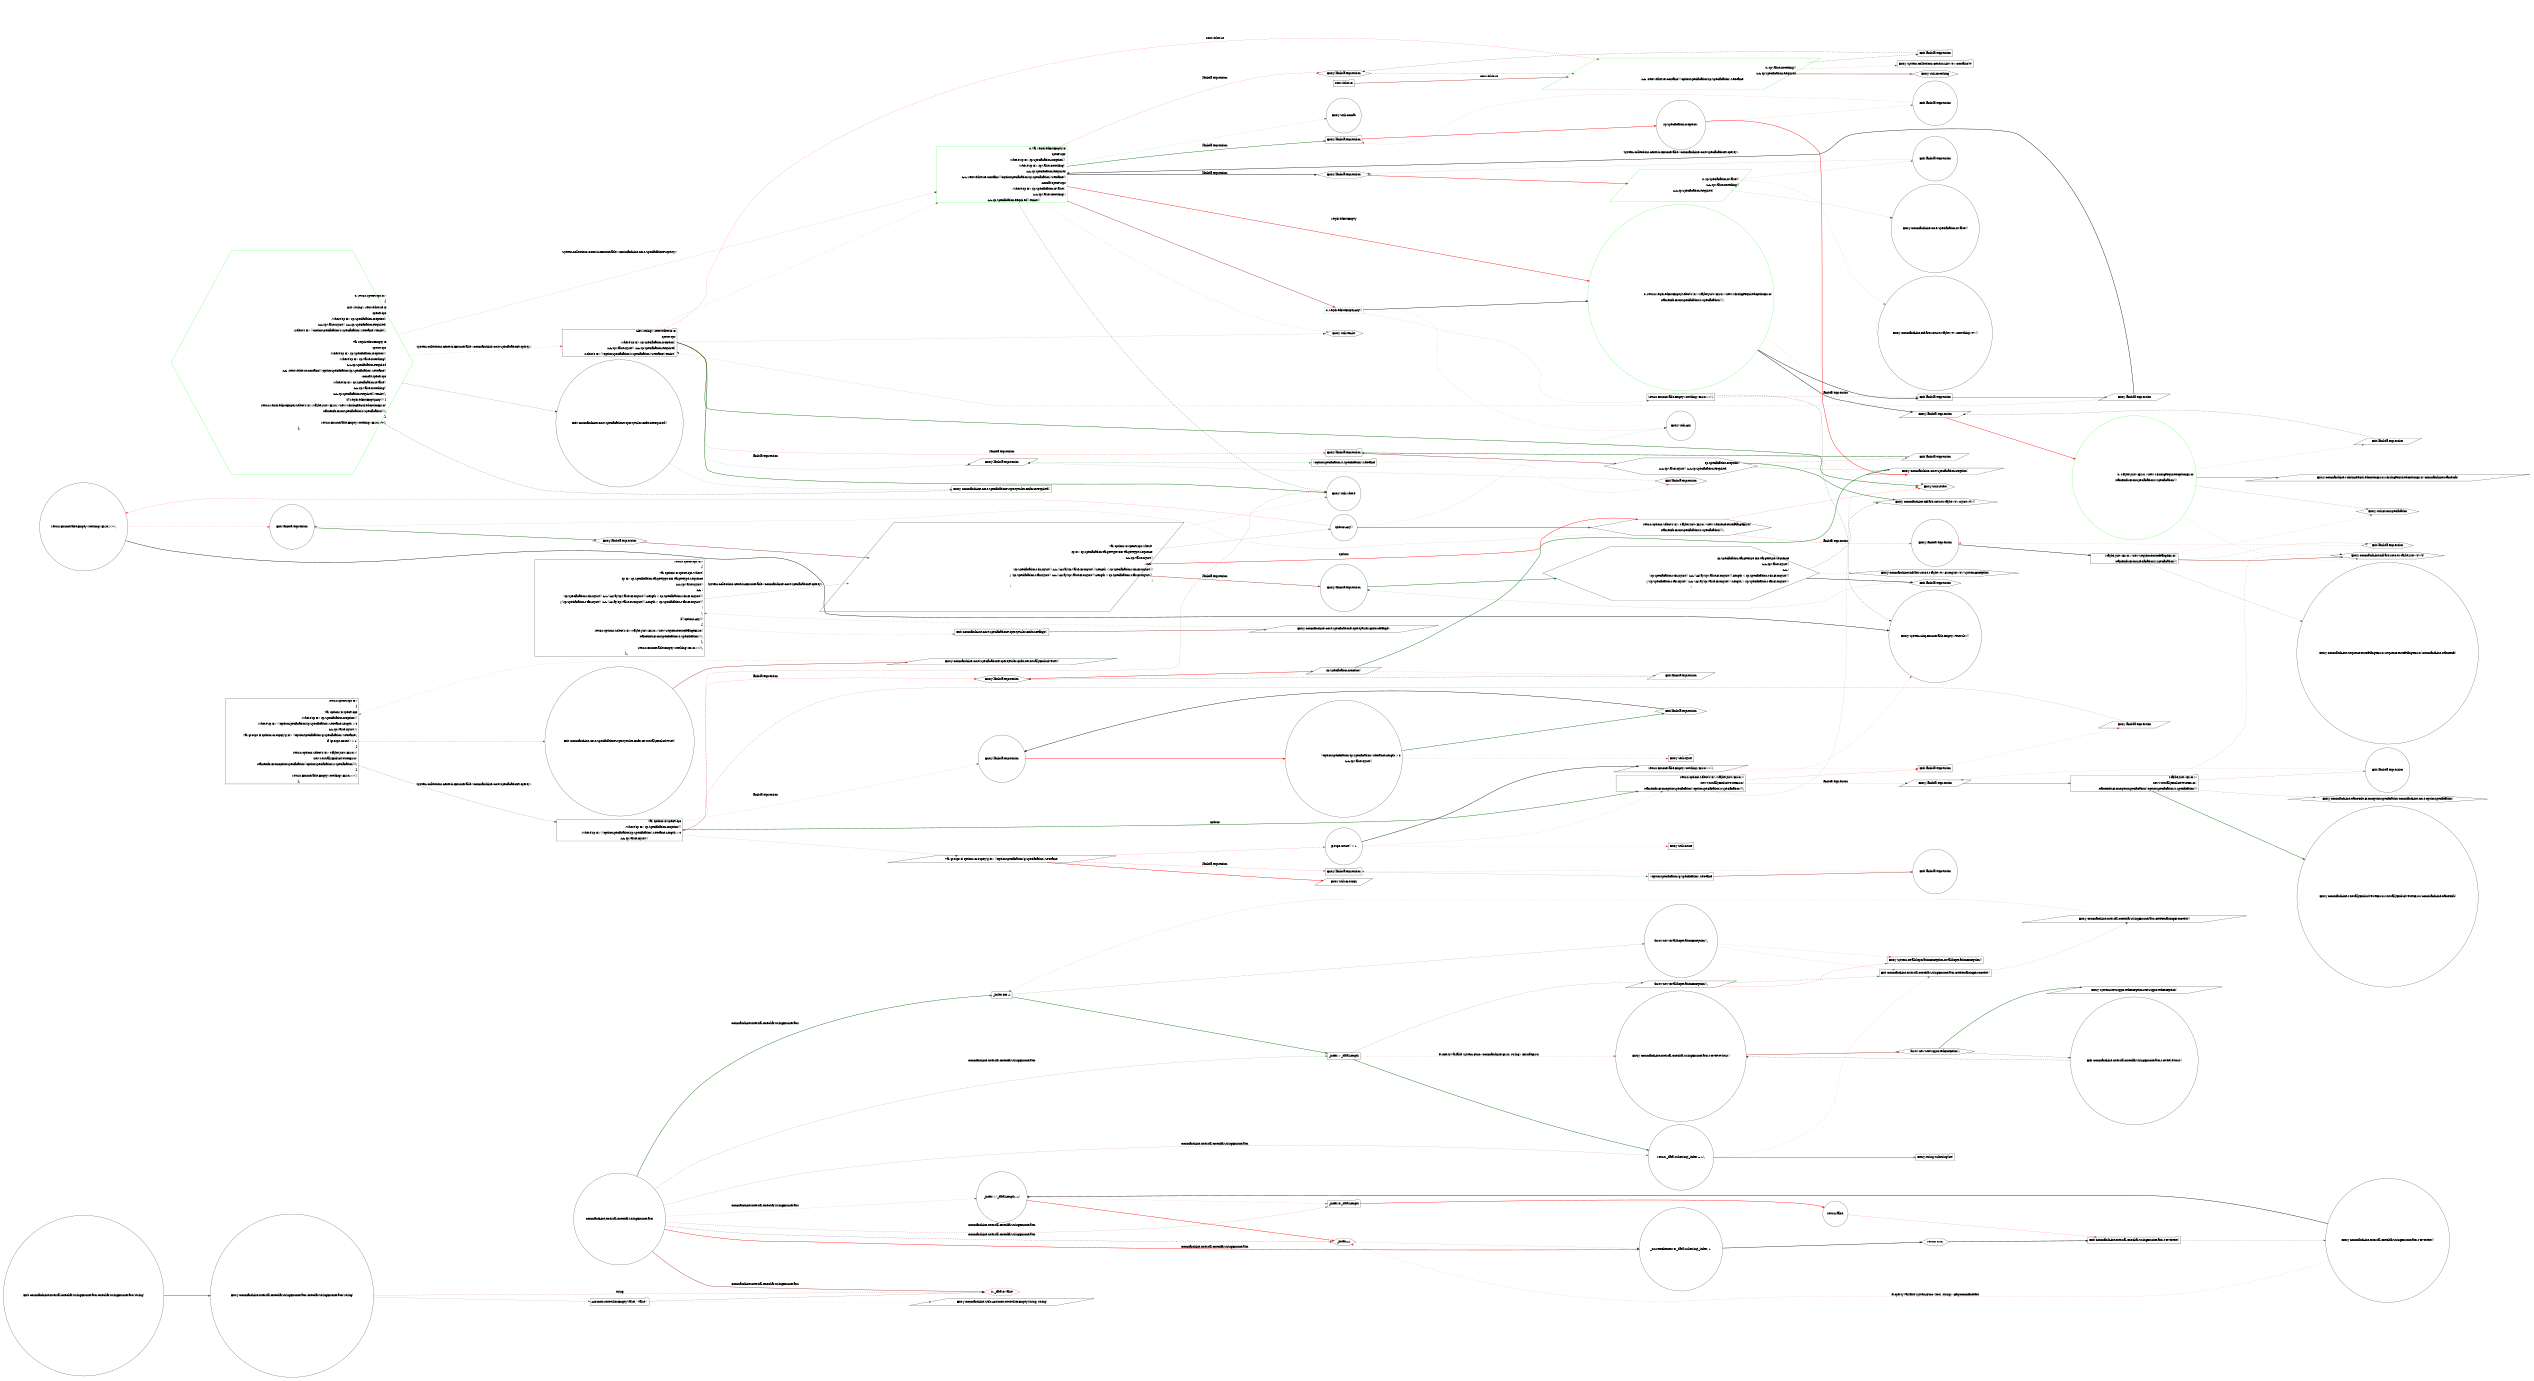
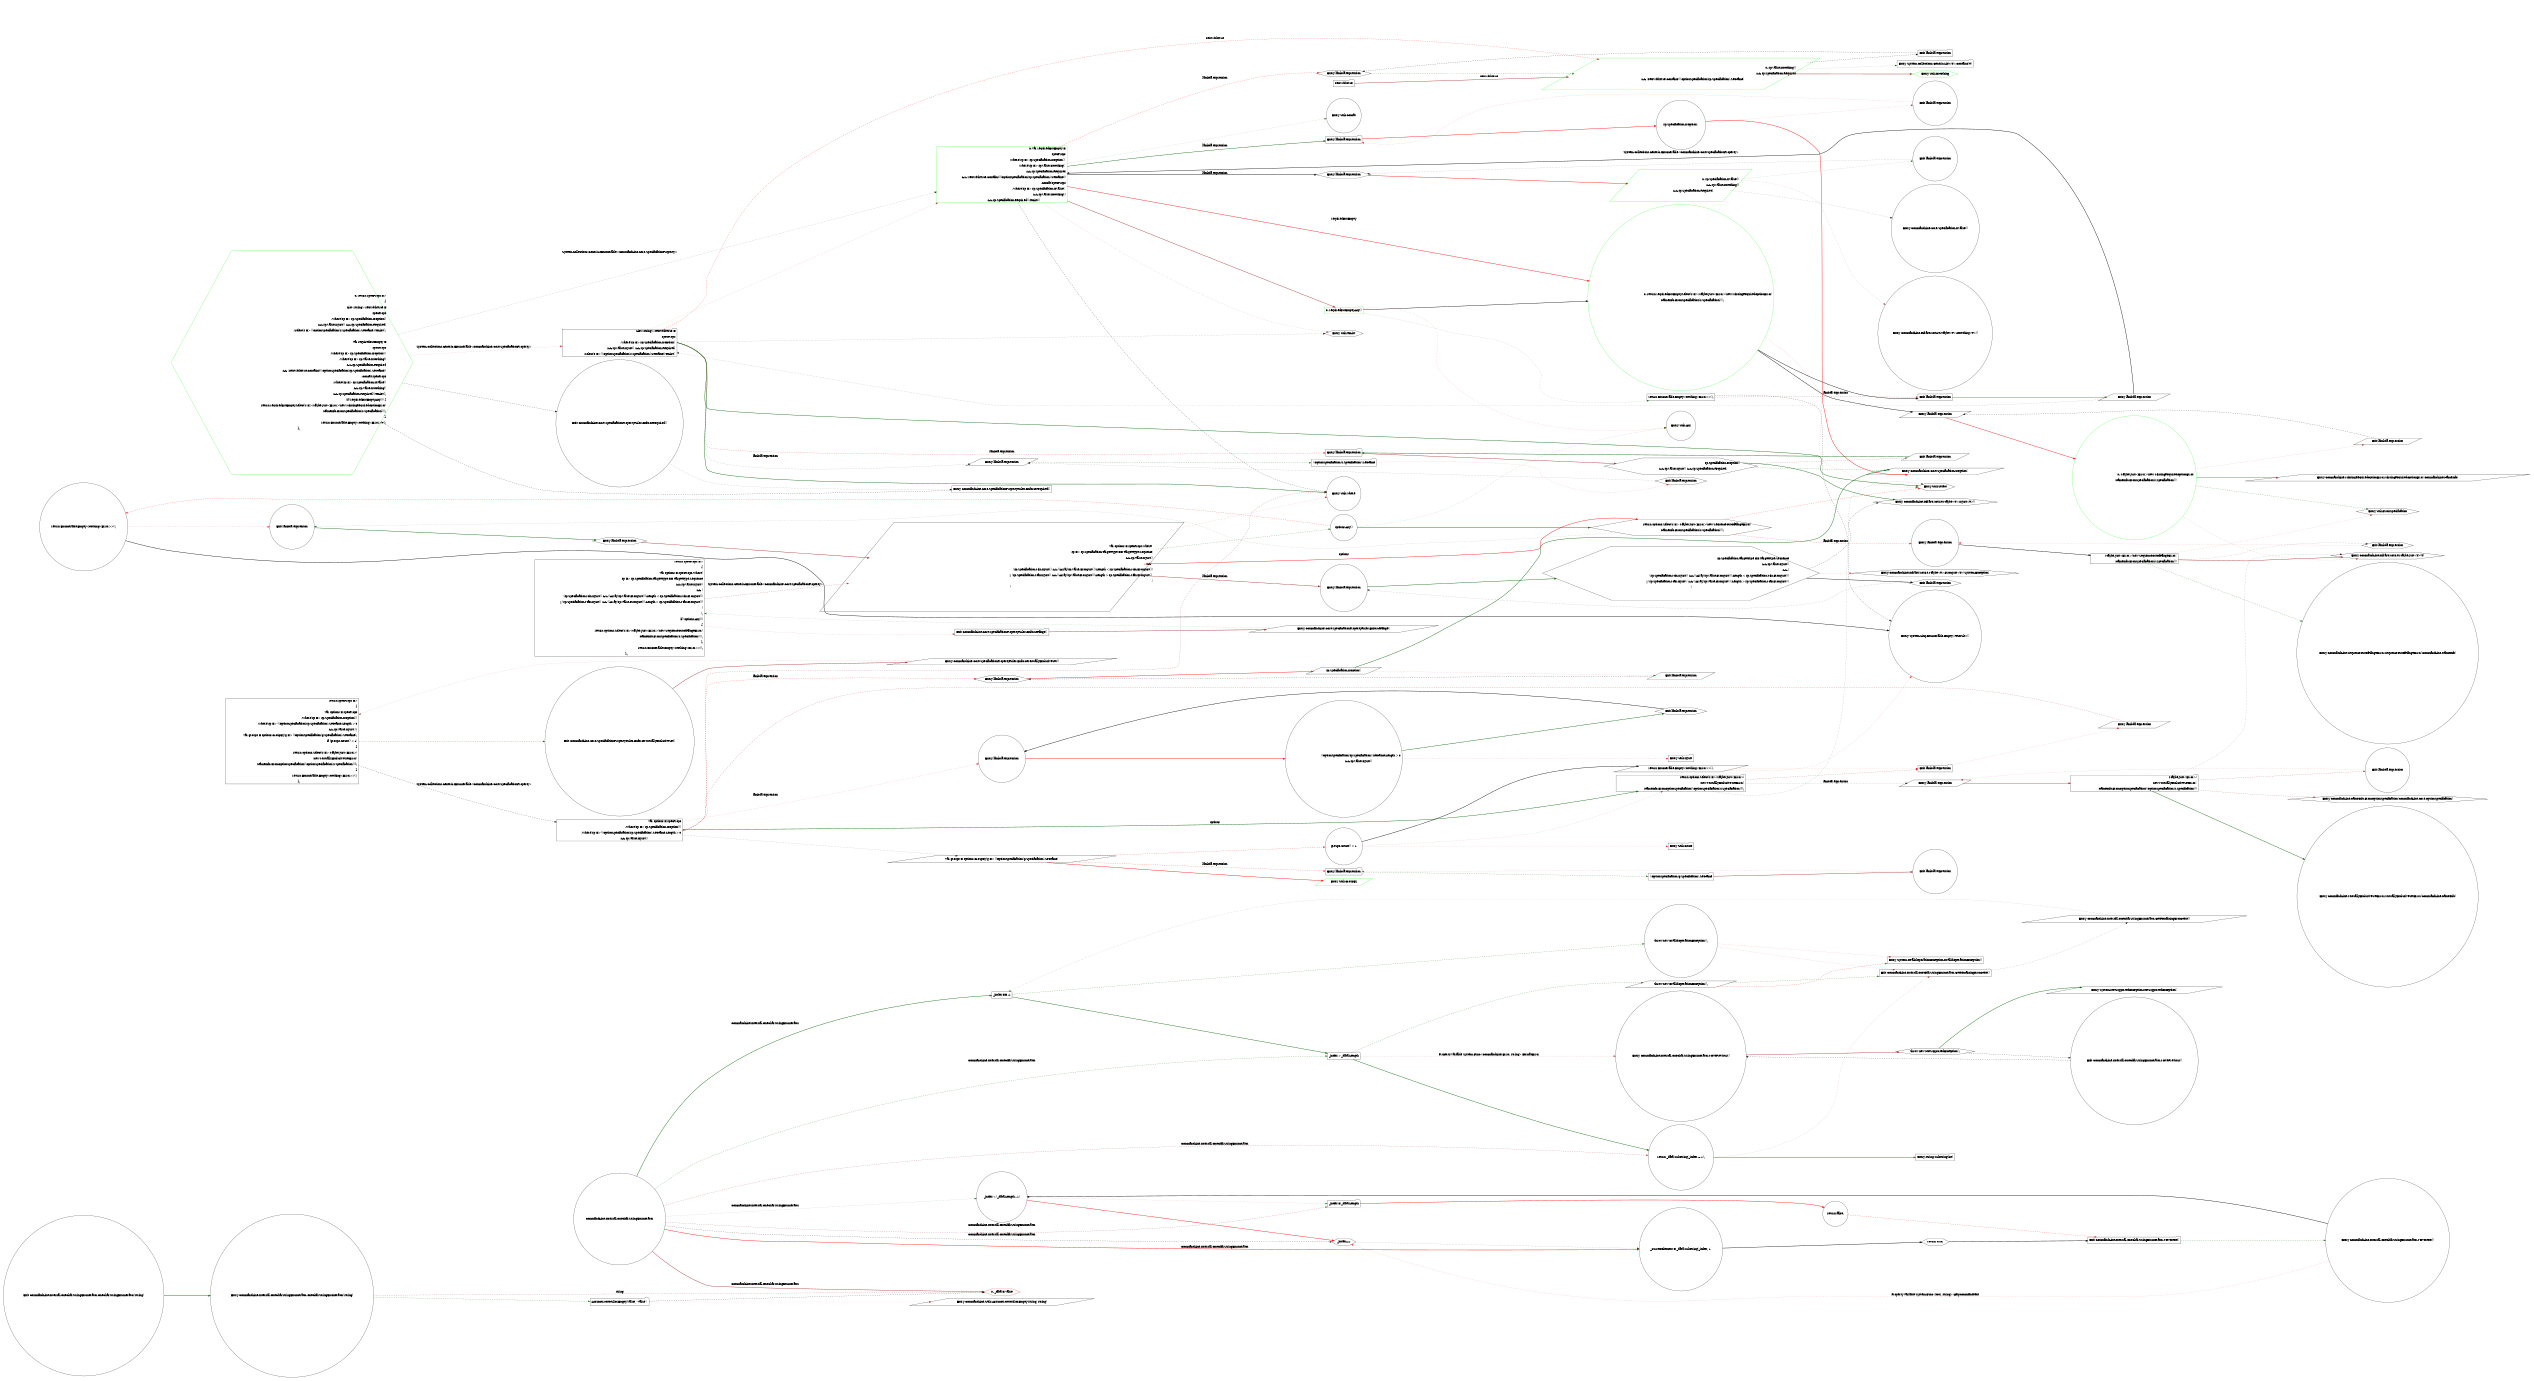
(1935, 74) -> (1935, 74)
(1344, 882) -> (1344, 882)
